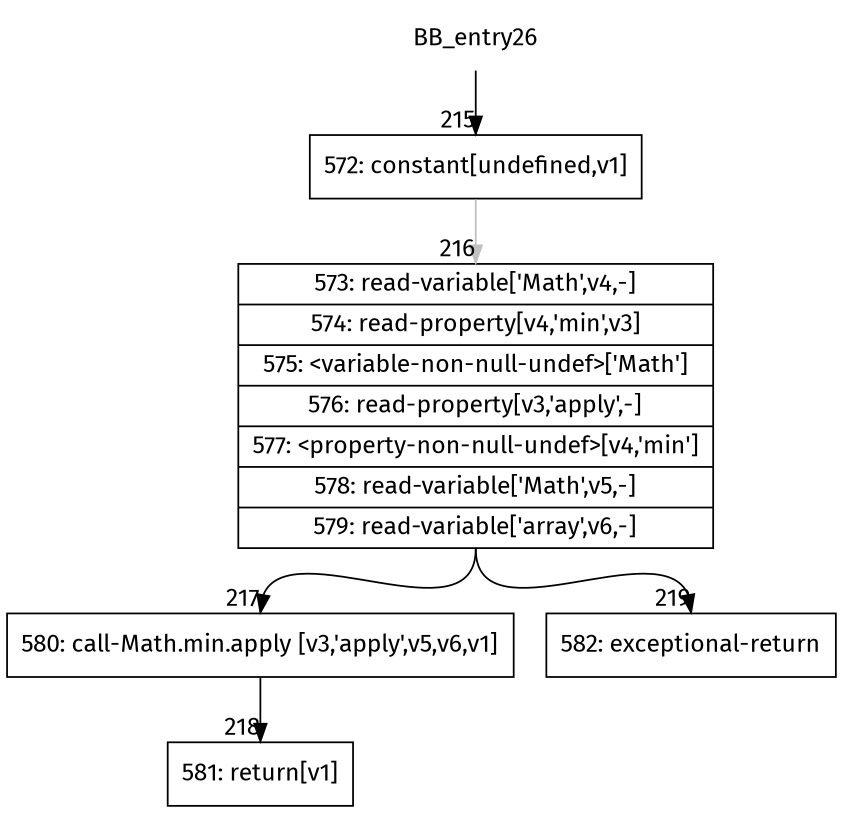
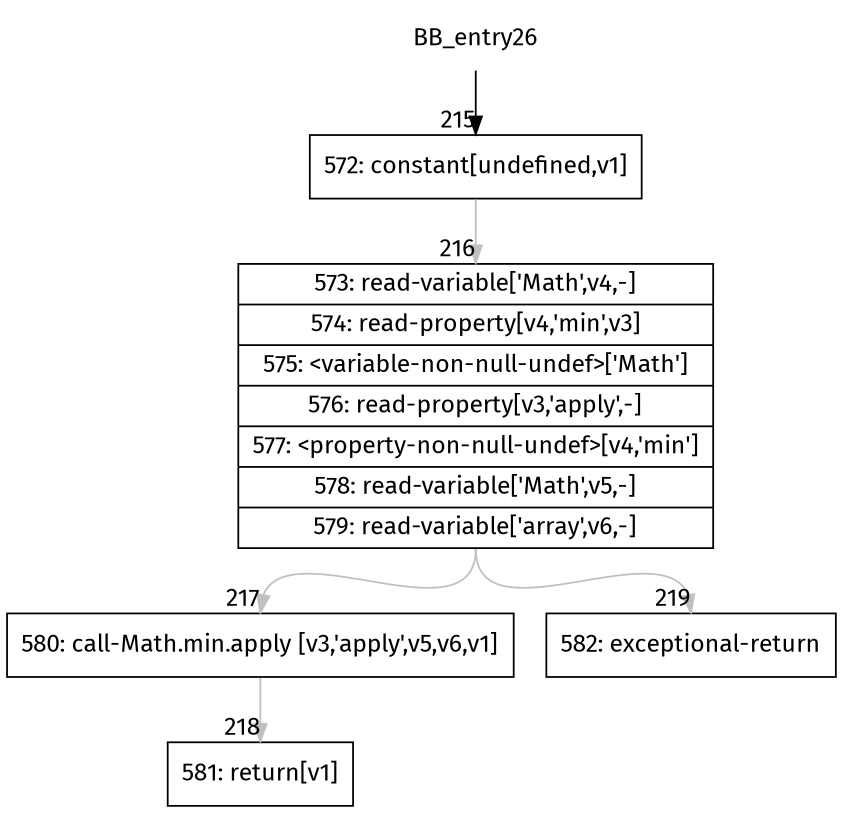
(377, 582) -> (377, 582)
(575, 582) -> (575, 582)
(260, 701) -> (260, 701)
